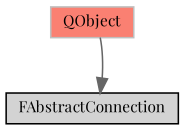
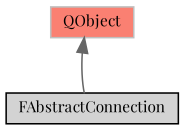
(102, 58) -> (82, 73)
